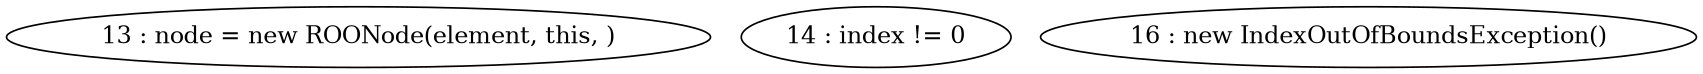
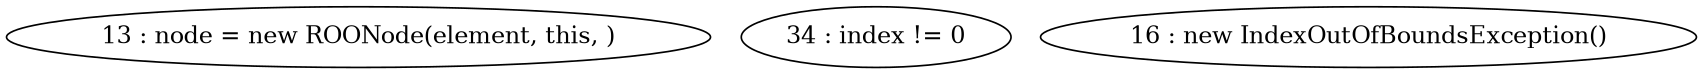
(876, 37) -> (876, 37)
